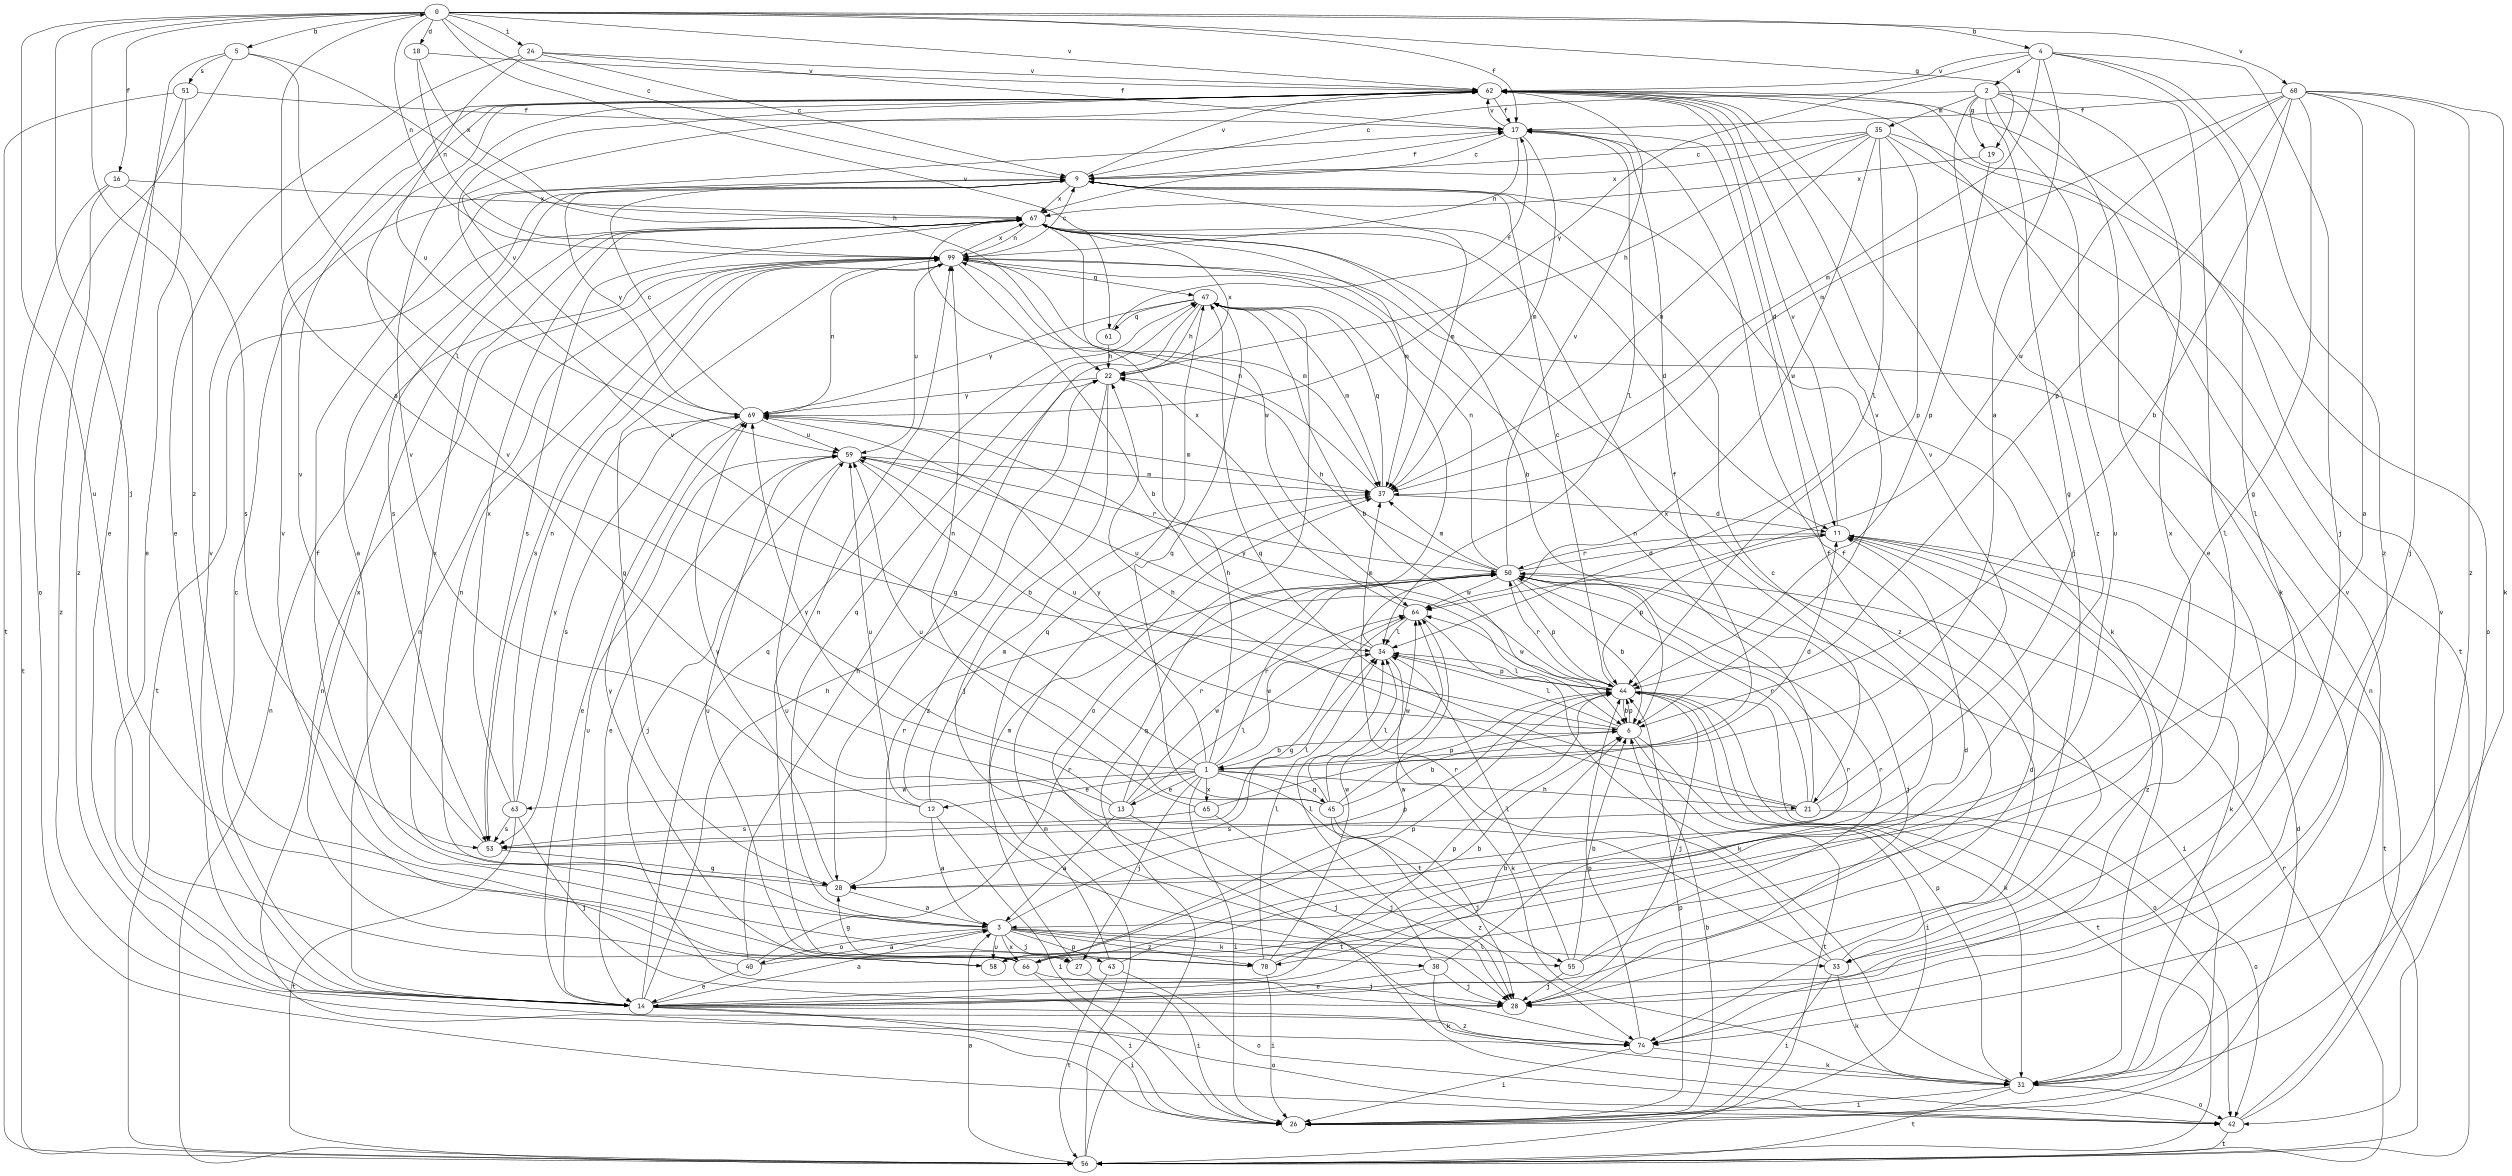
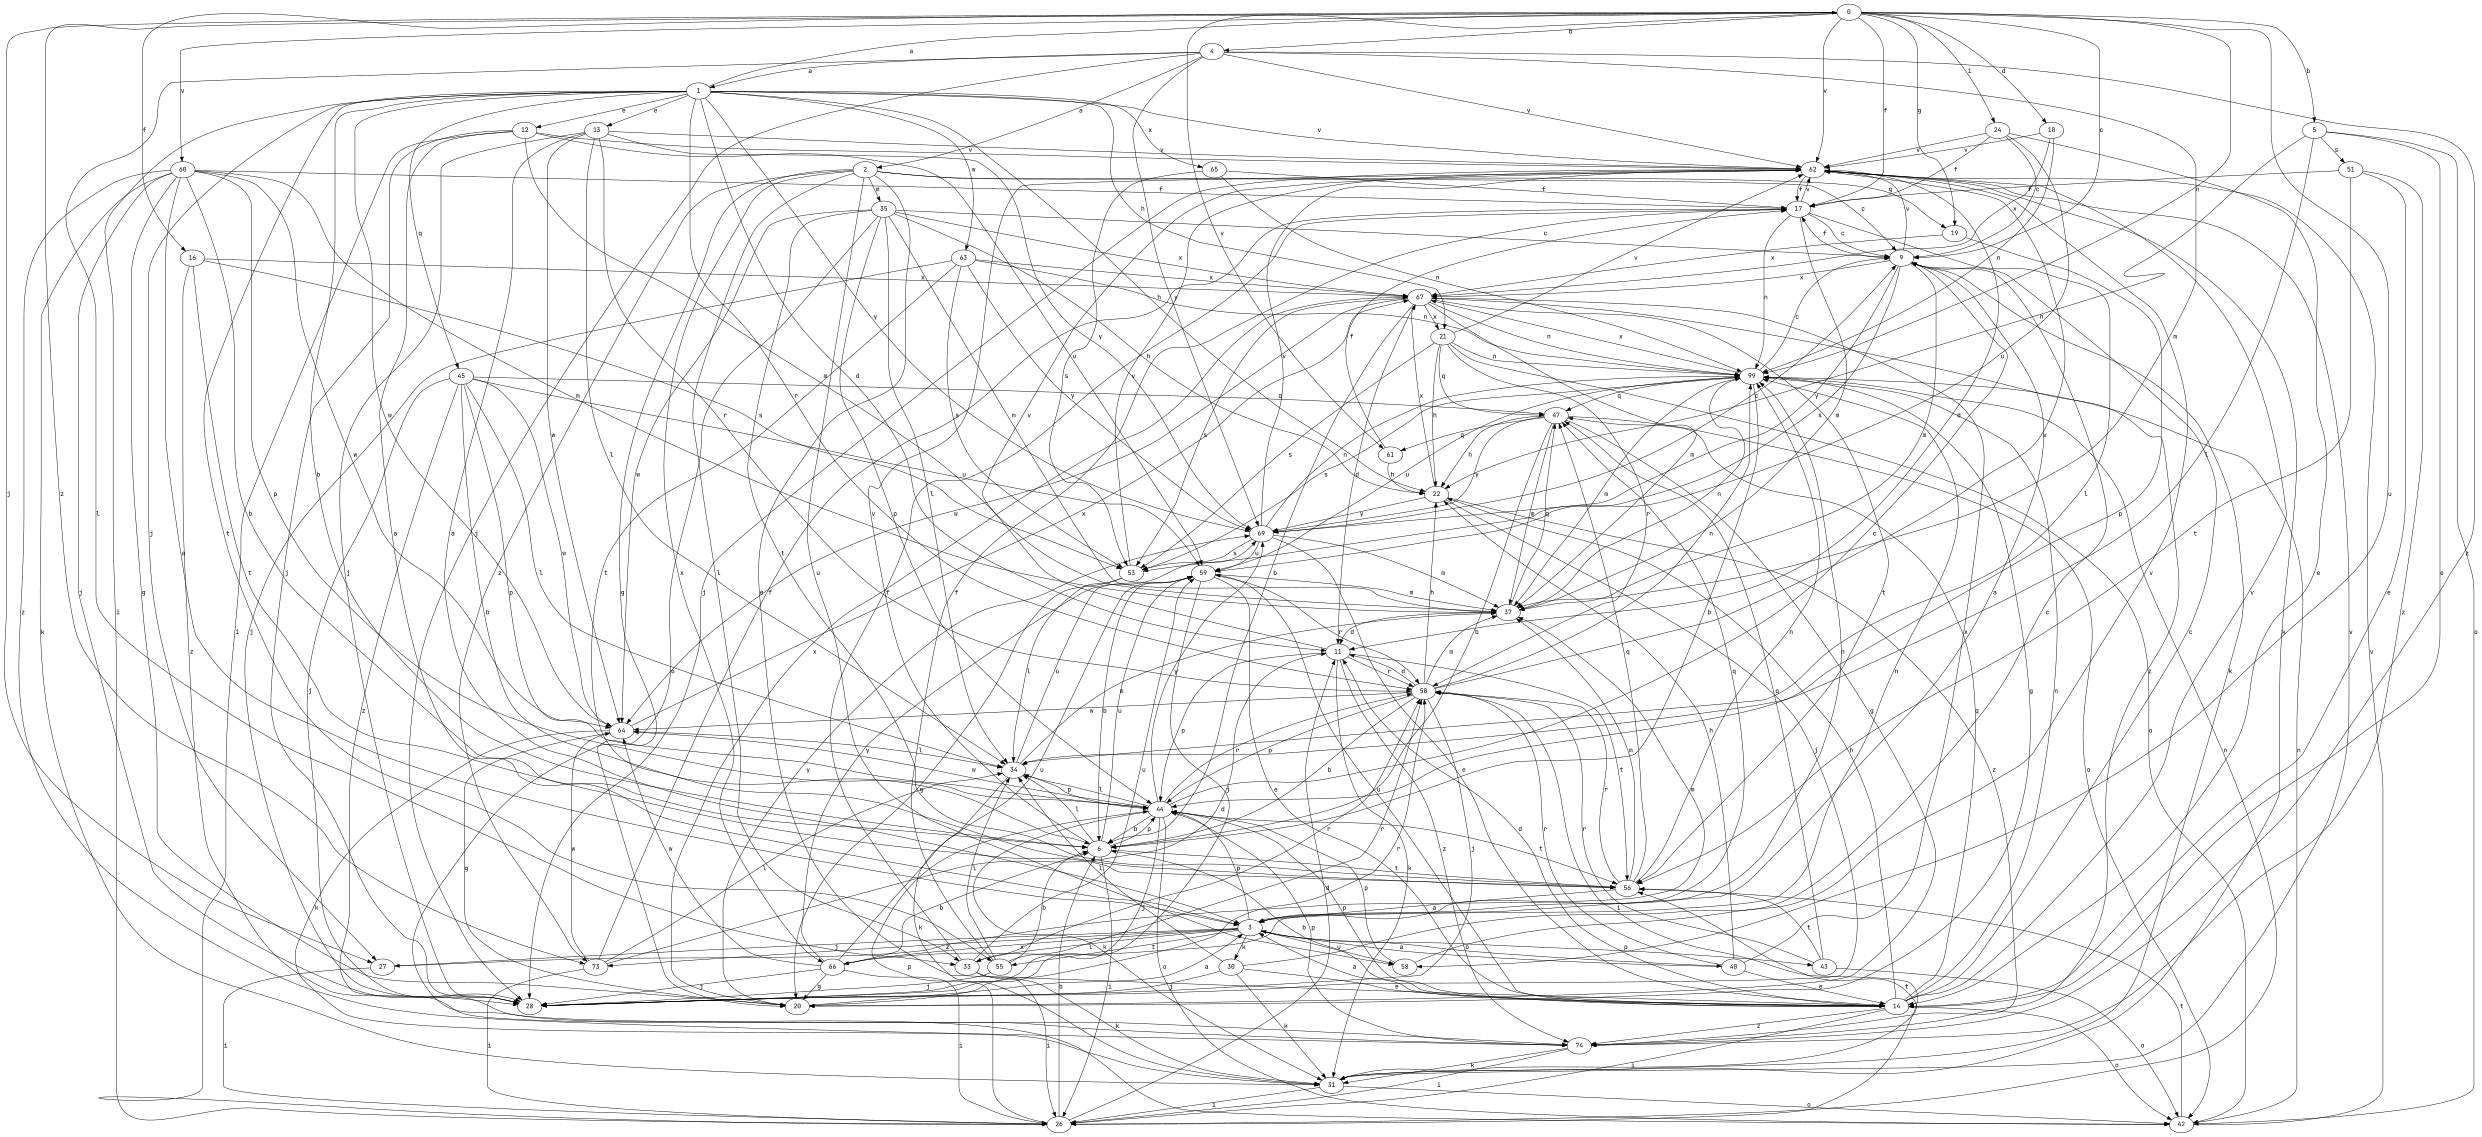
(1418, 739) -> (331, 543)
(1894, 847) -> none
(1370, 902) -> (284, 567)
(1265, 967) -> (596, 967)
